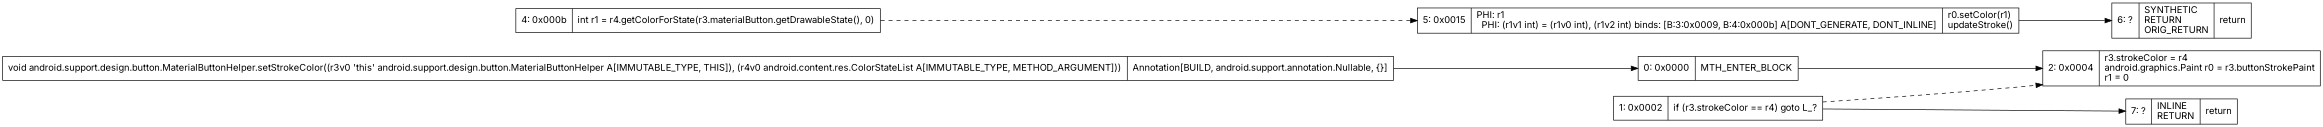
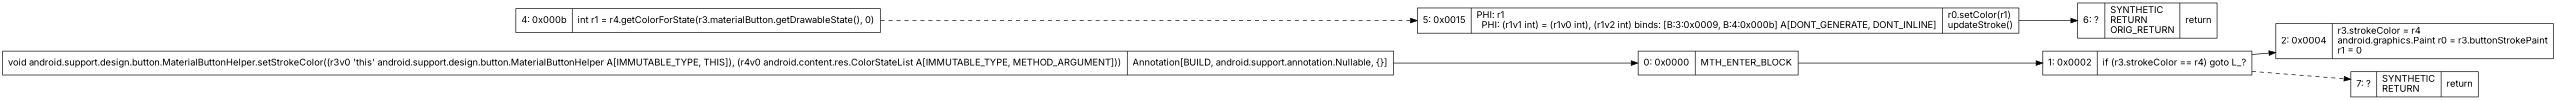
(1917, 68) -> (1917, 63)
(1929, 94) -> (2260, 54)
(2172, 106) -> (2409, 79)
(1971, 110) -> (2298, 75)
